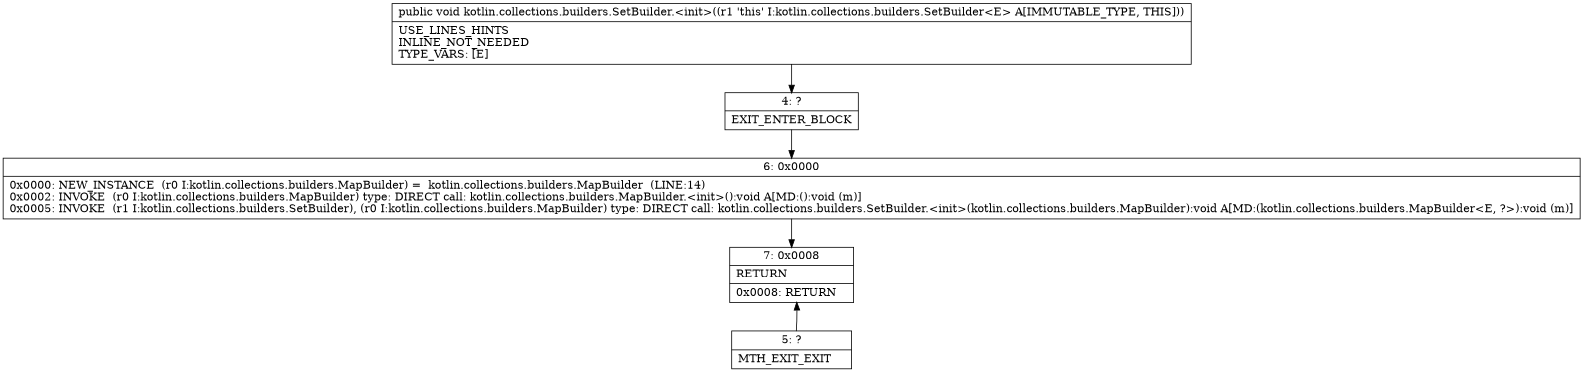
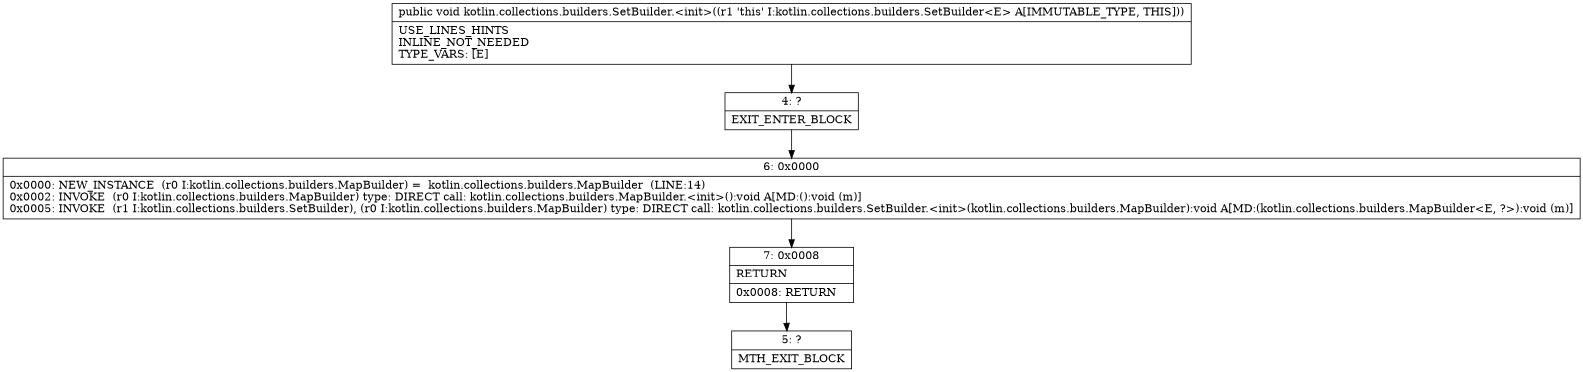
(797, 321) -> (786, 313)
(785, 359) -> (792, 359)
